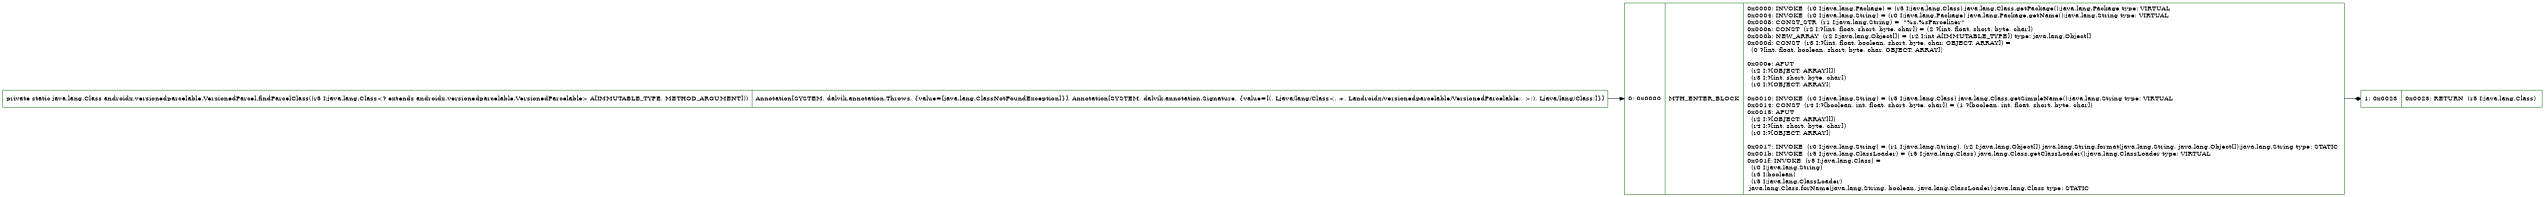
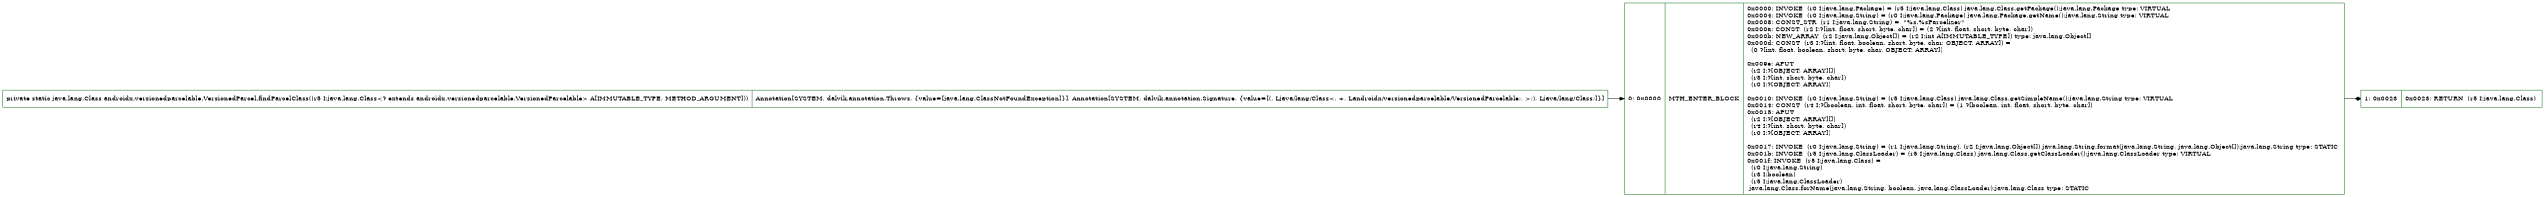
(1773, 64) -> (1773, 64)
